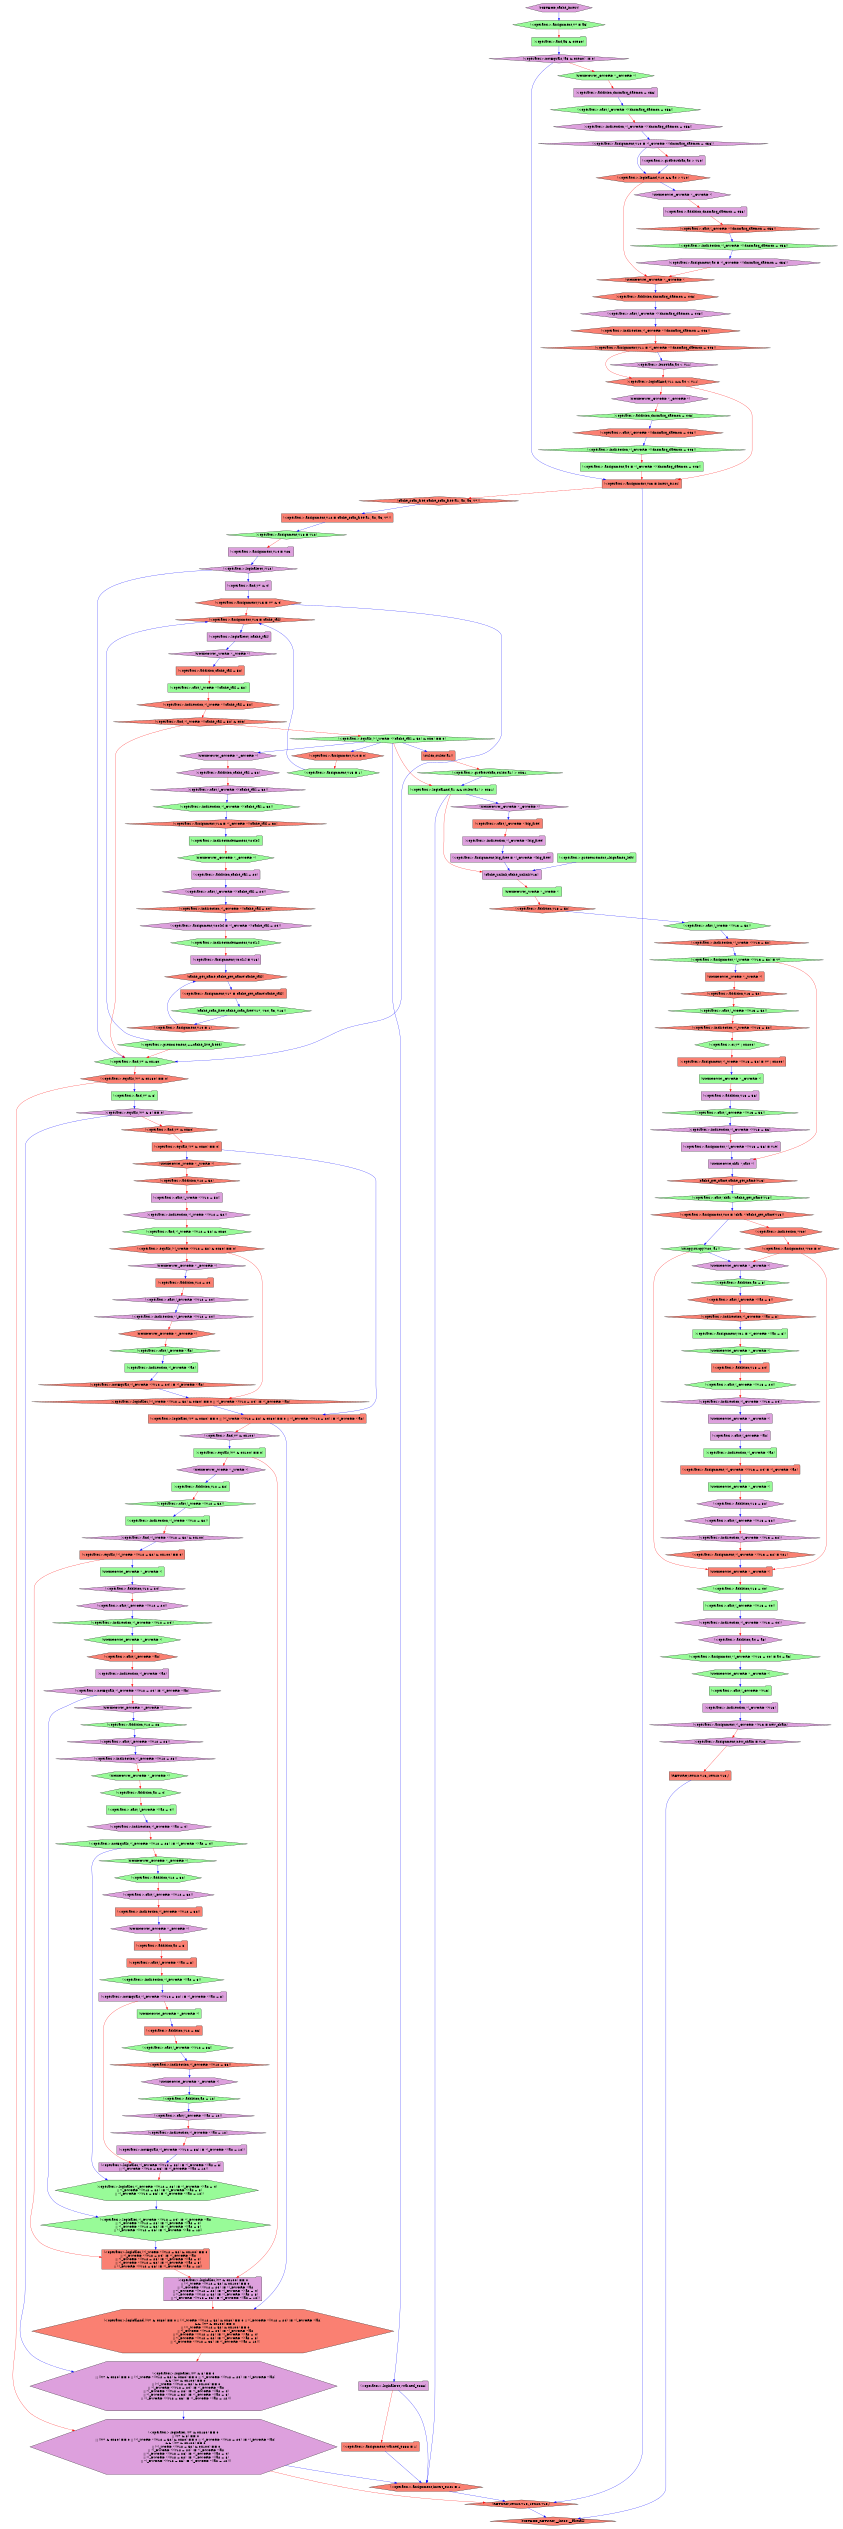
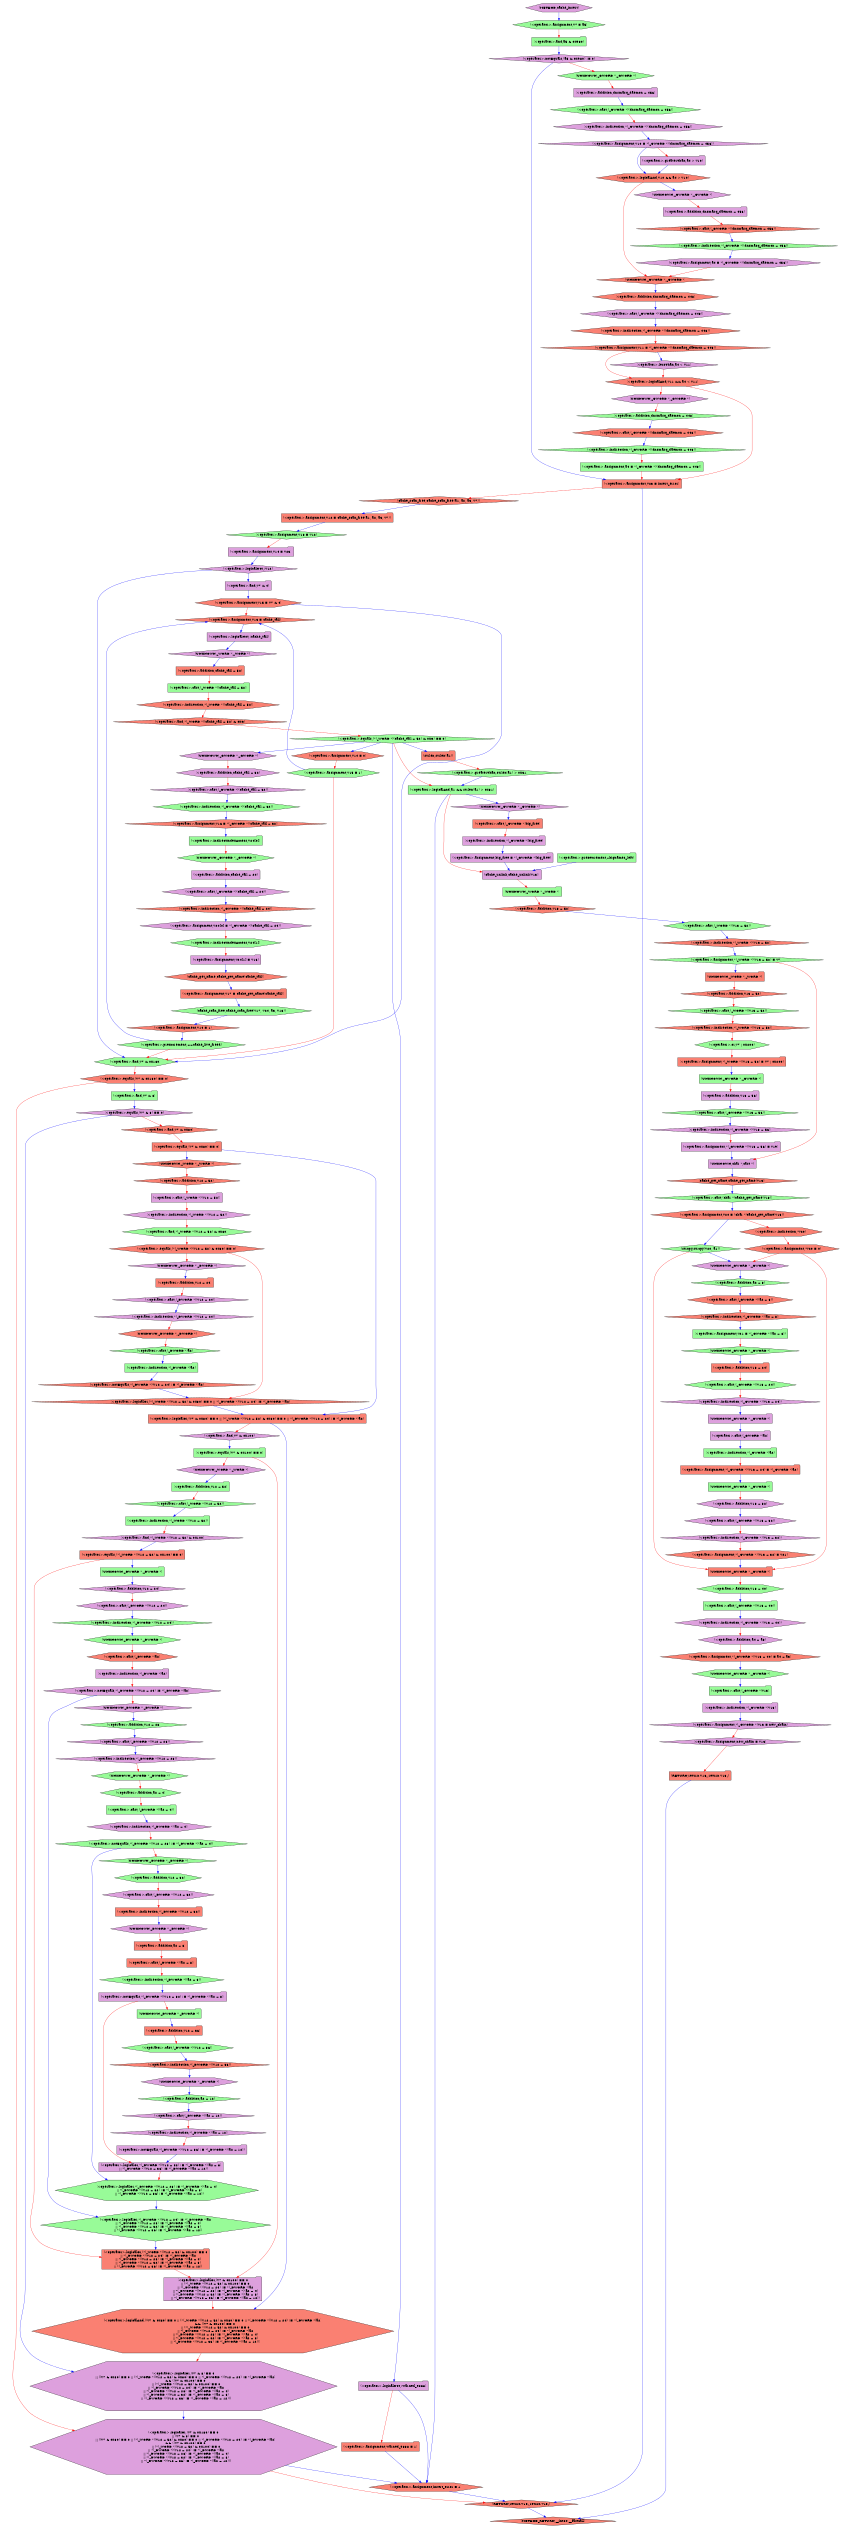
(116, 870) -> (333, 988)
(170, 999) -> (182, 1035)
(740, 1657) -> (740, 1657)
